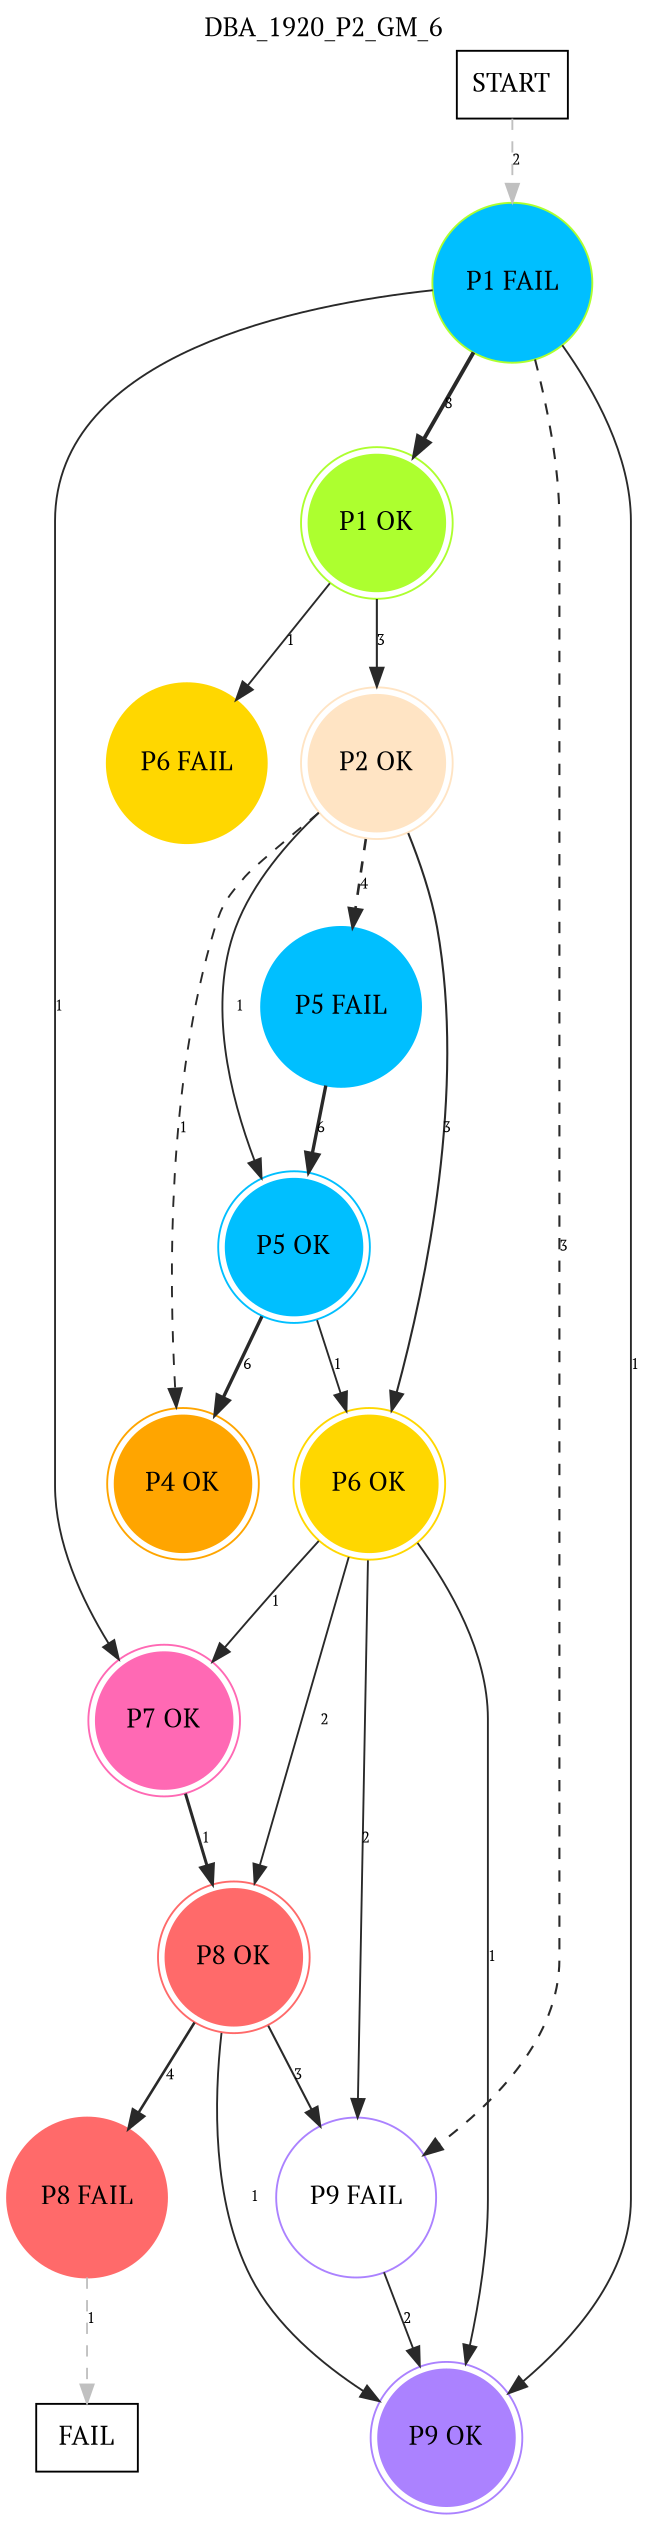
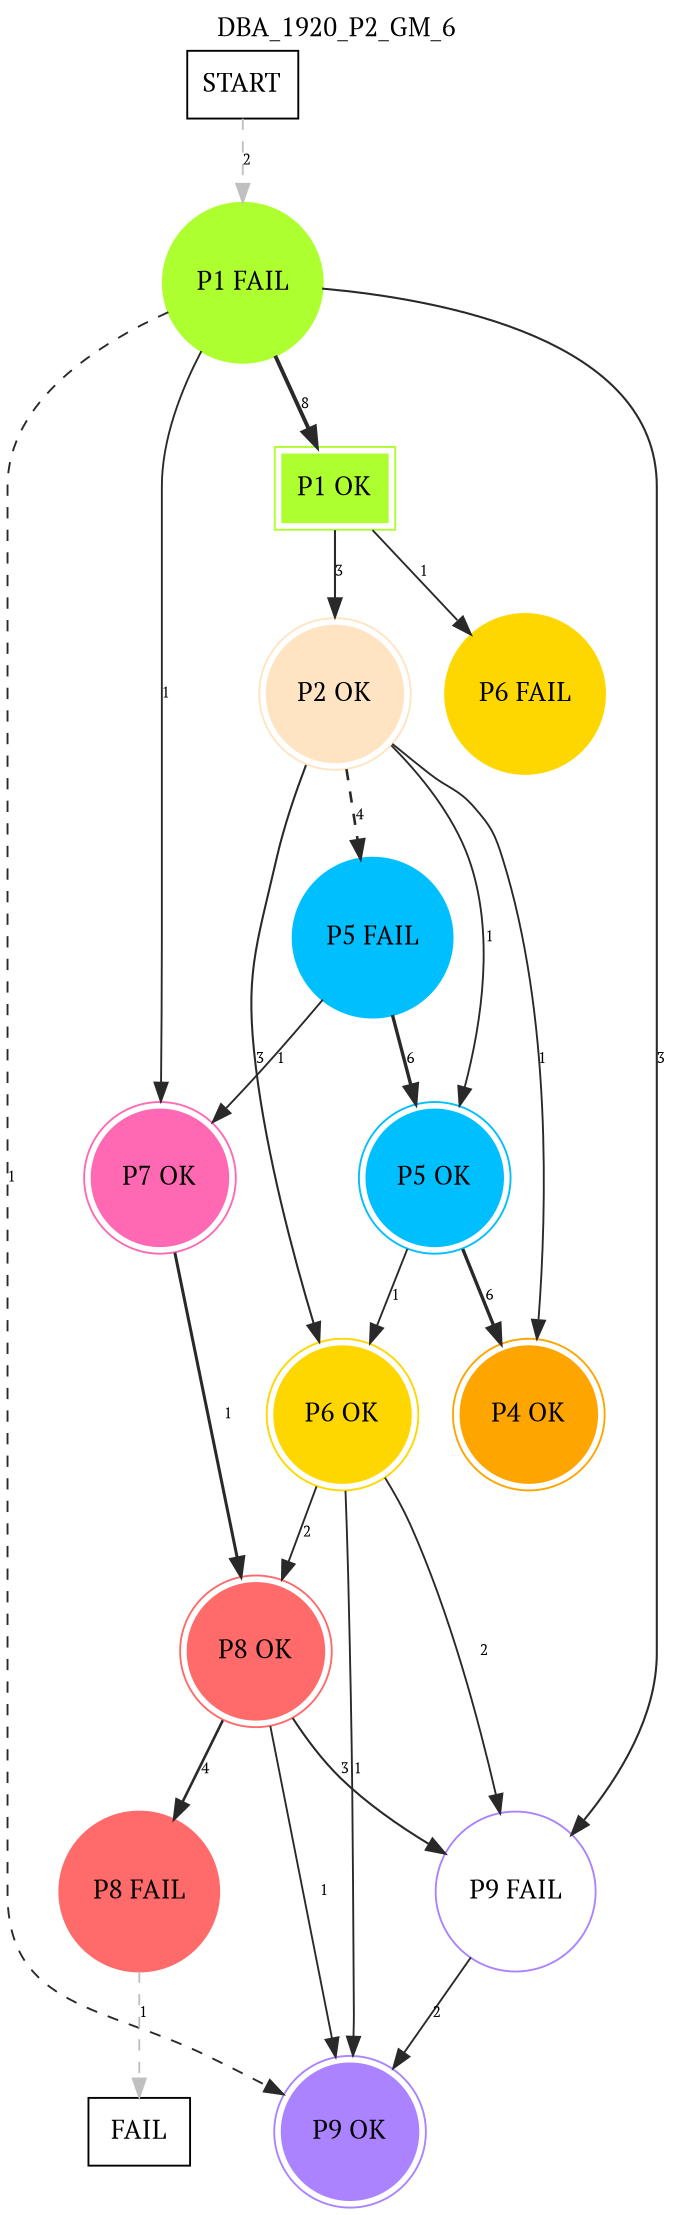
(512, 283) -> (243, 283)
(377, 523) -> (335, 488)
(184, 1078) -> (533, 1006)
(559, 1272) -> (657, 951)
(631, 1373) -> (8, 1237)
(271, 1594) -> (275, 1055)
